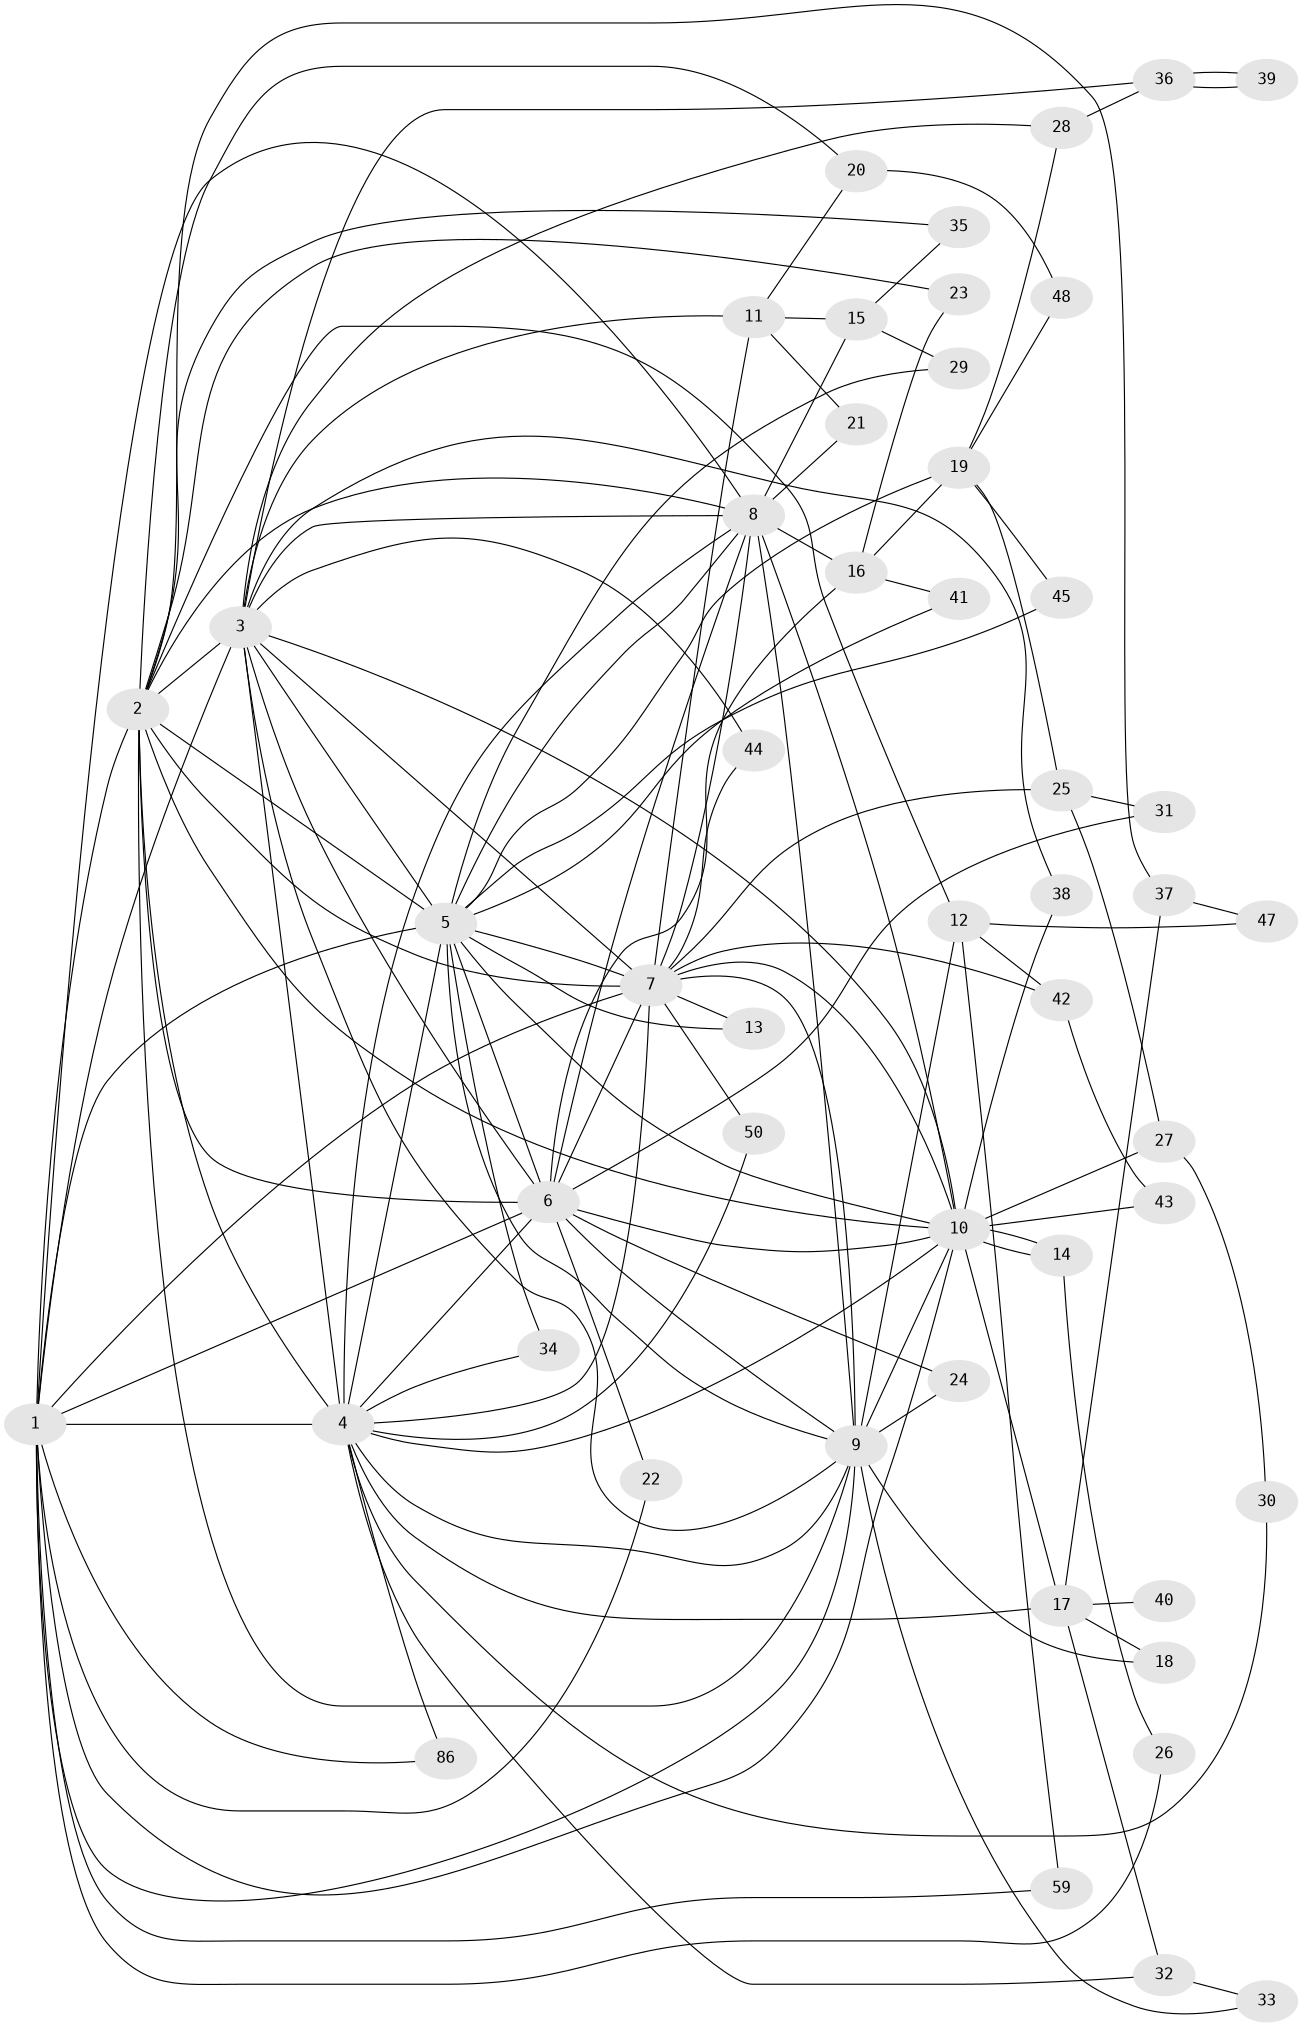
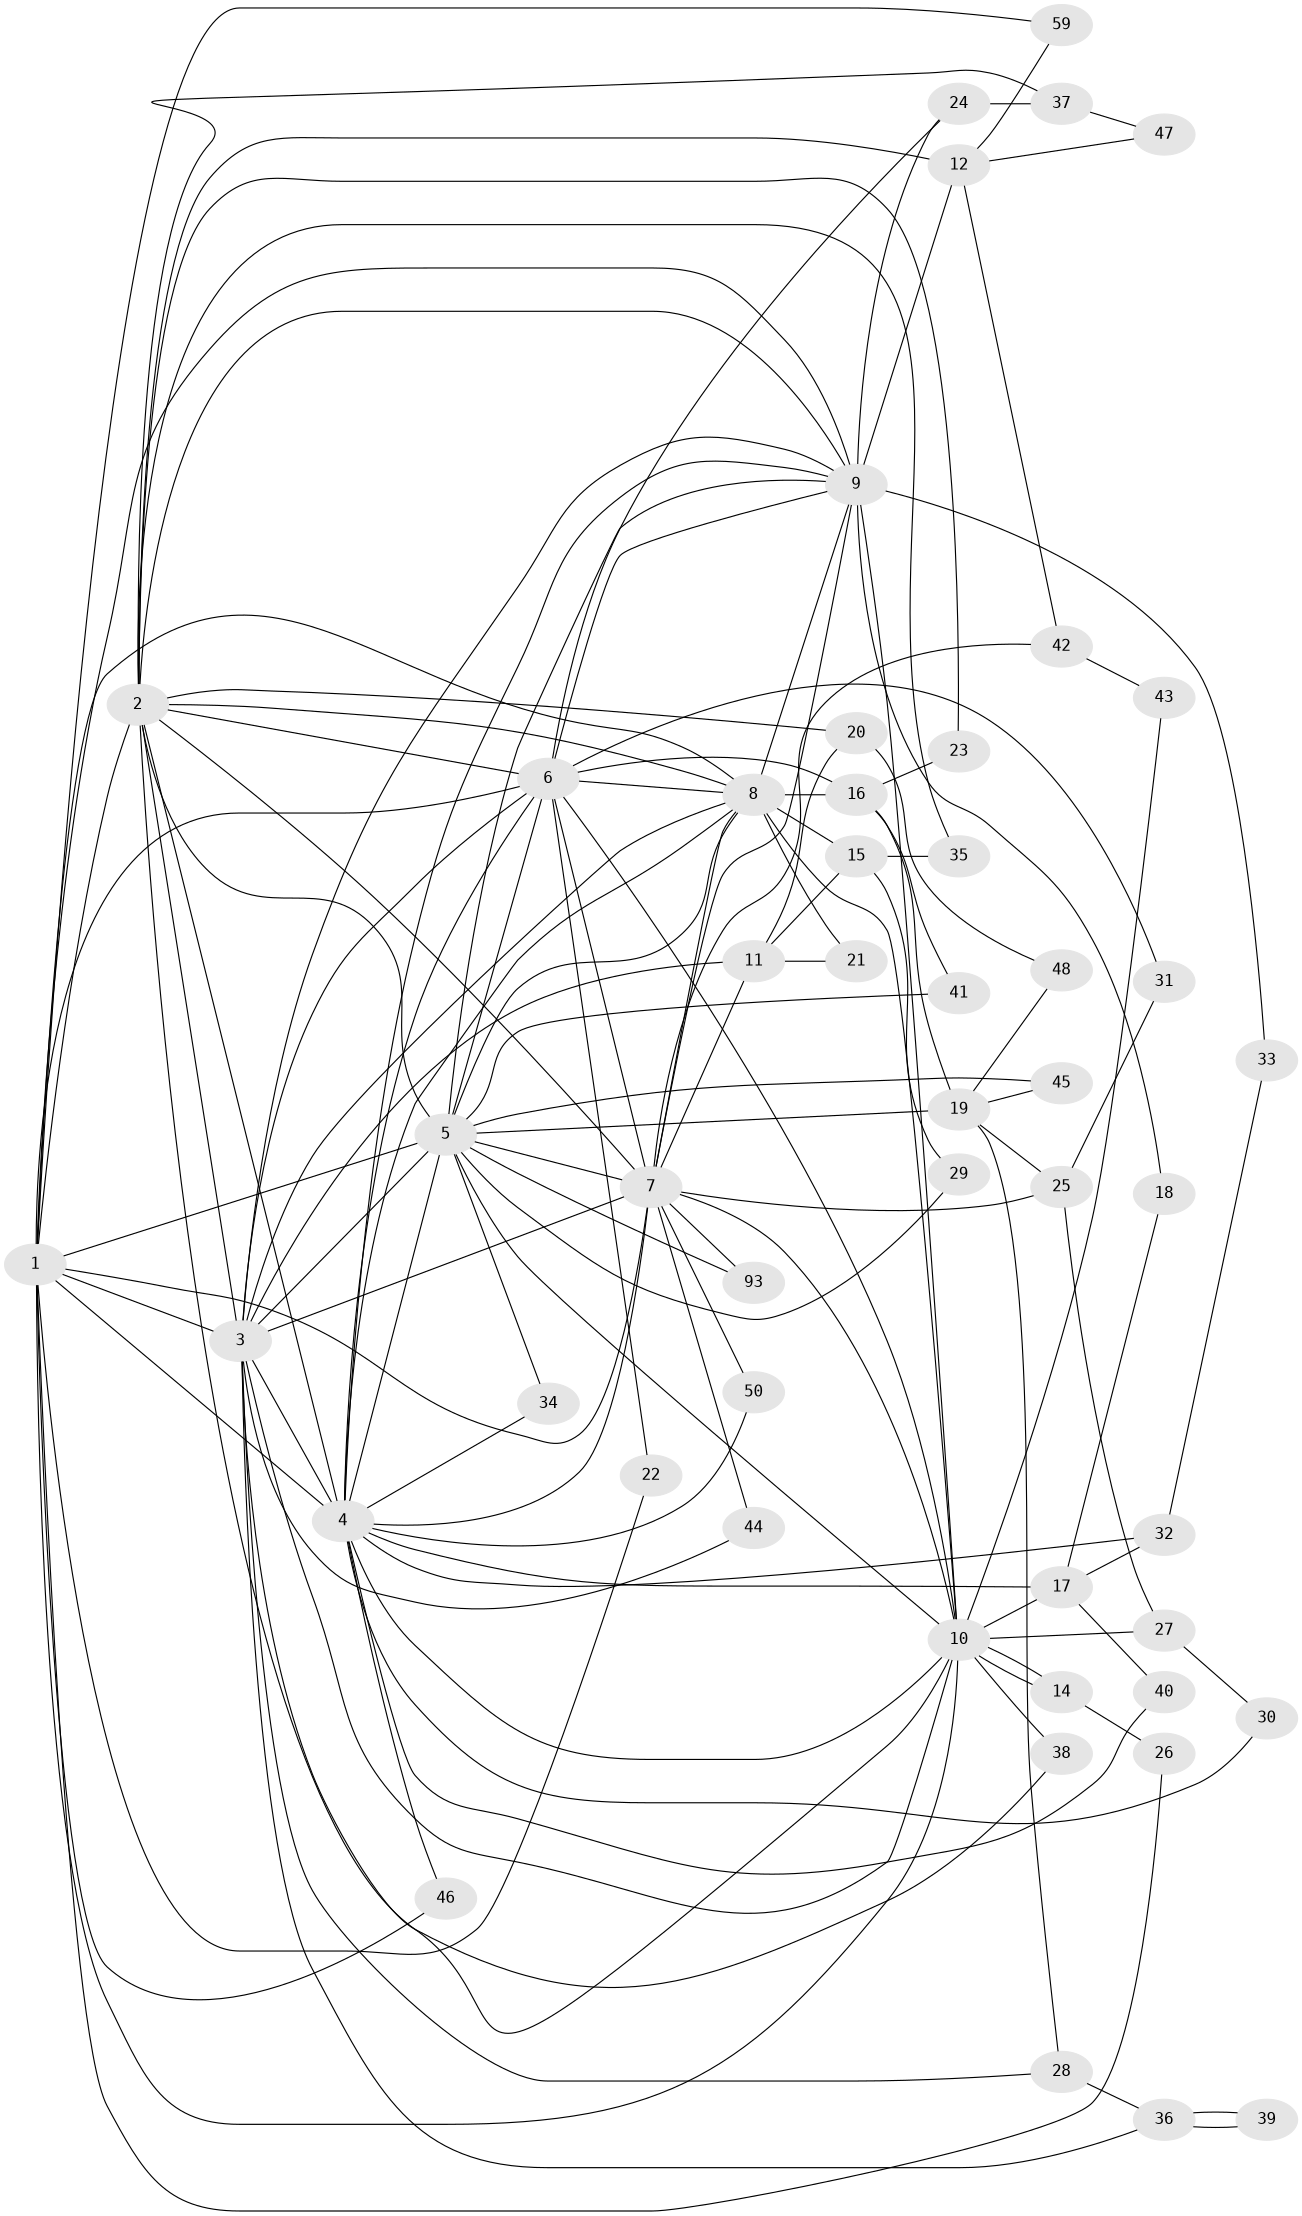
(754, 1029) -> (754, 1283)
(1113, 1250) -> (1002, 104)
(446, 1758) -> (446, 1899)
none -> (679, 1863)
